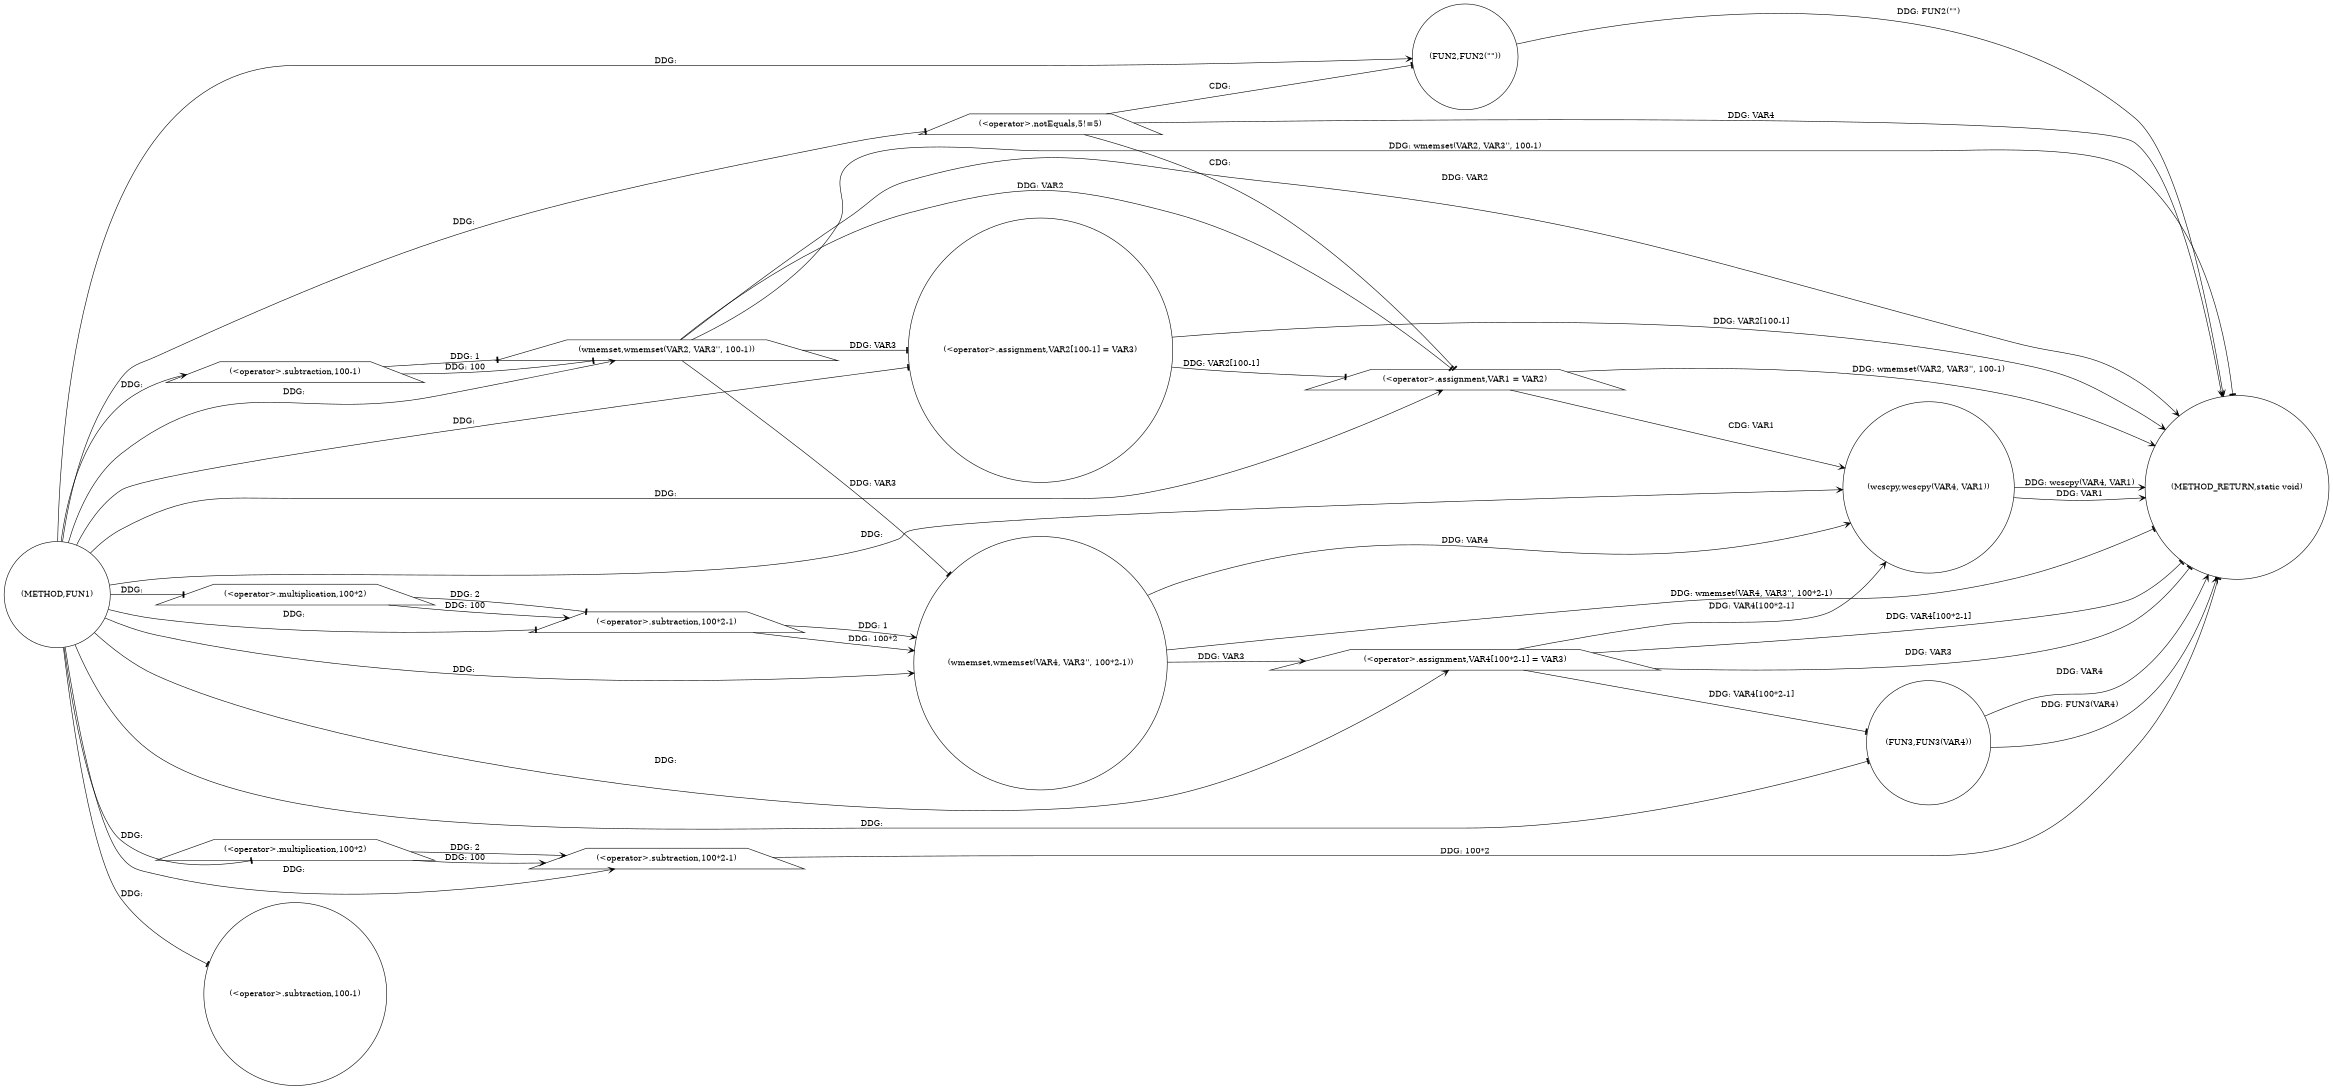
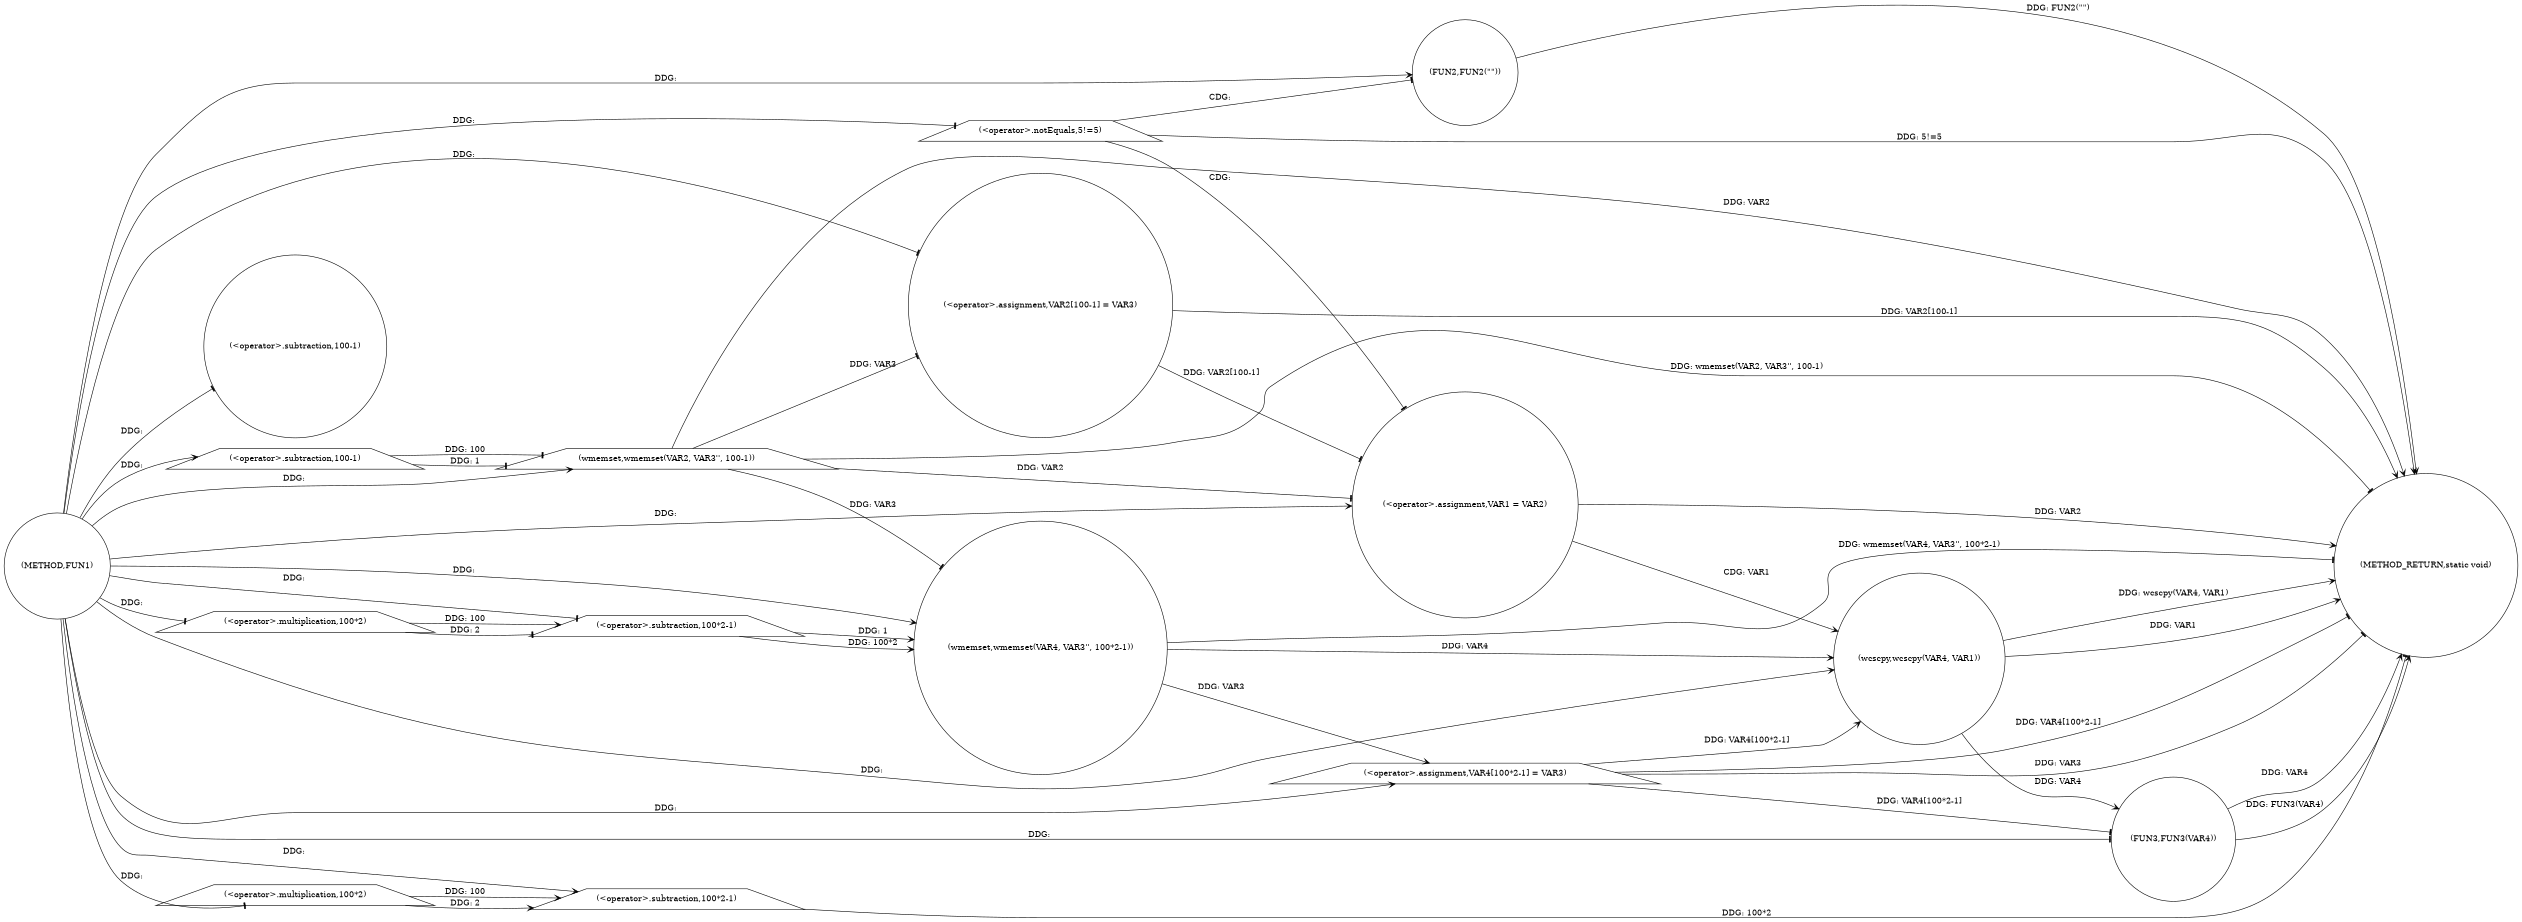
(1751, 116) -> (1919, 137)
(1929, 370) -> (2058, 512)
(1465, 380) -> (1465, 505)
none -> (2027, 792)
